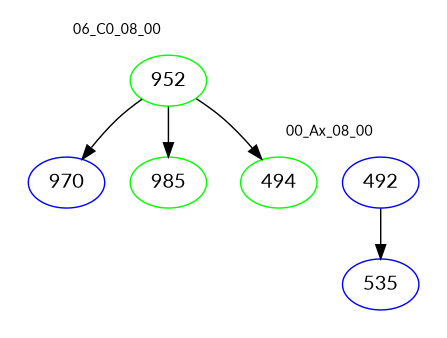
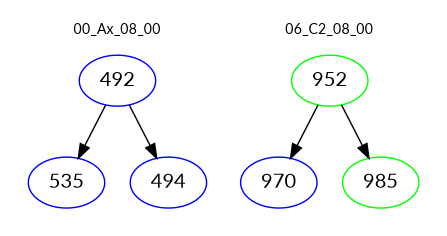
(117, 30) -> (330, 30)
(238, 133) -> (140, 125)
(279, 183) -> (168, 183)
